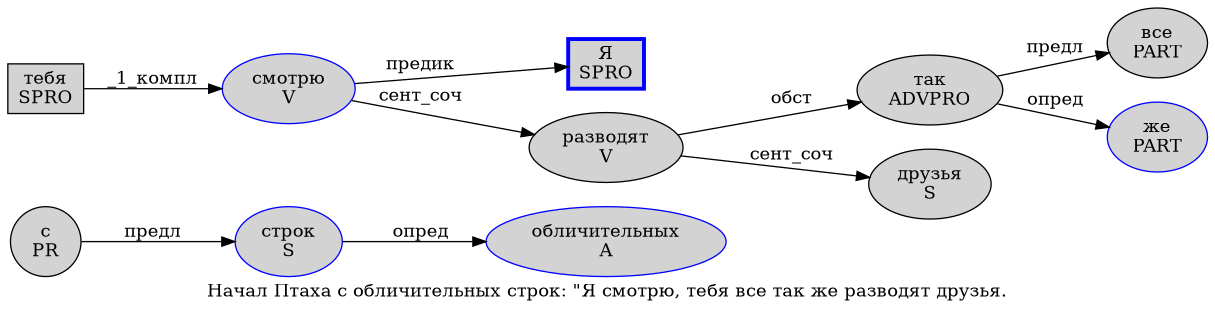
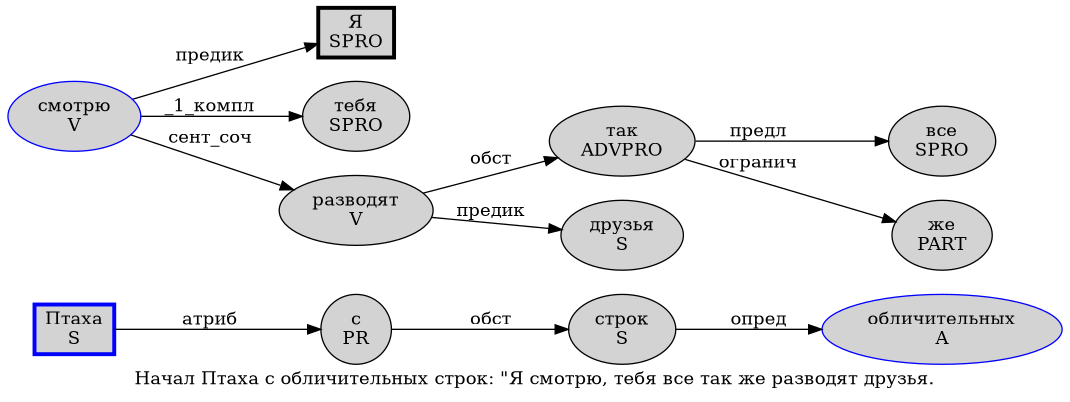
(1157, 43) -> (942, 141)
(606, 64) -> (356, 33)
(46, 89) -> (356, 116)
(146, 89) -> (215, 116)
(1055, 100) -> (759, 163)
(1157, 137) -> (942, 235)
(792, 155) -> (491, 211)
(153, 232) -> (491, 320)
(289, 242) -> (622, 329)
none -> (74, 329)
